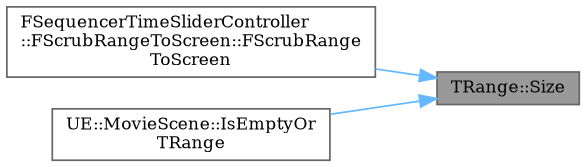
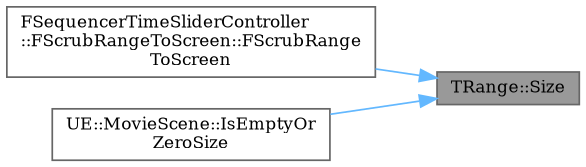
(191, 135) -> (191, 135)
